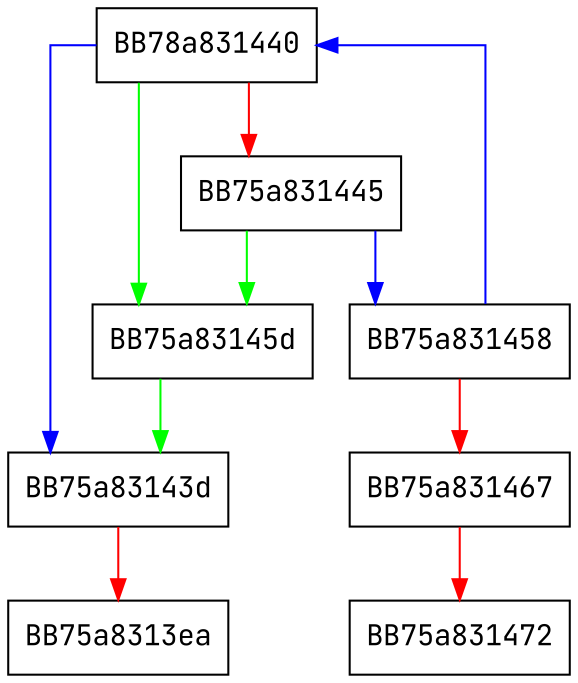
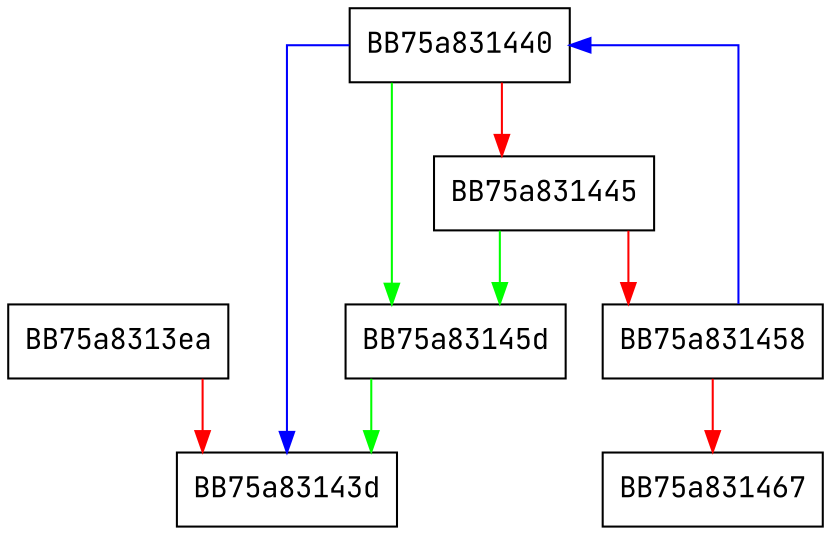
(207, 45) -> (460, 45)
(375, 257) -> (628, 257)
(118, 553) -> (203, 405)
(460, 638) -> none
